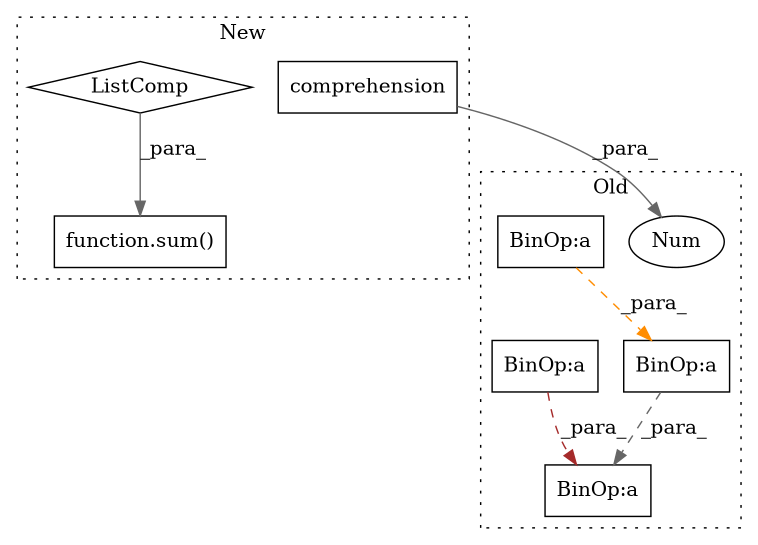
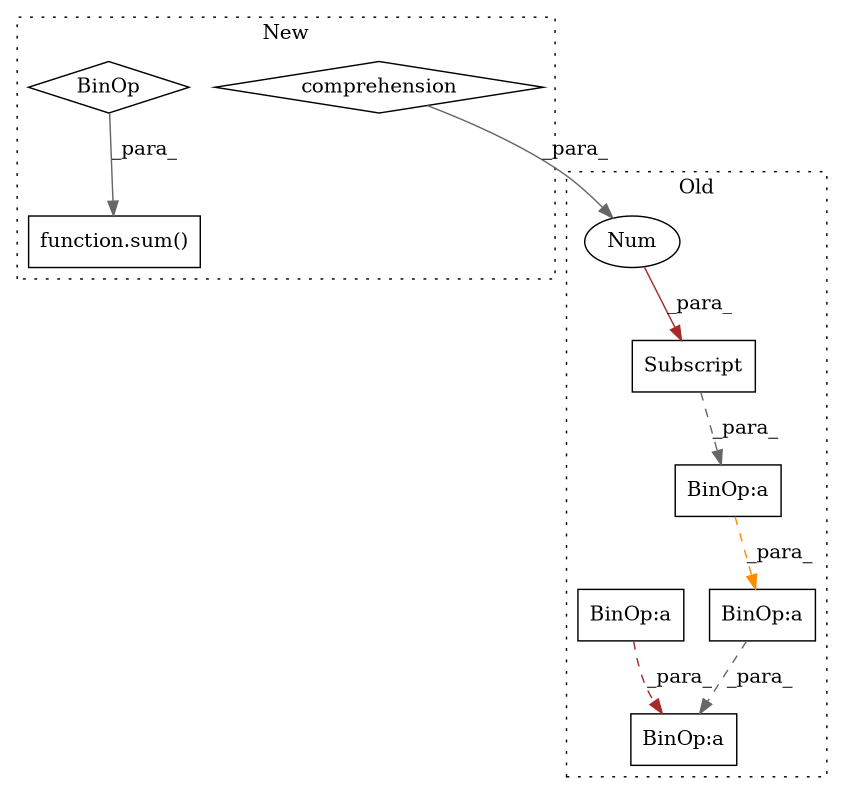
(140, 87) -> (109, 87)
(368, 87) -> (379, 87)
none -> (694, 366)
